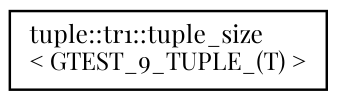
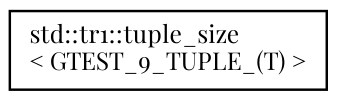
(168, 50) -> (168, 50)
